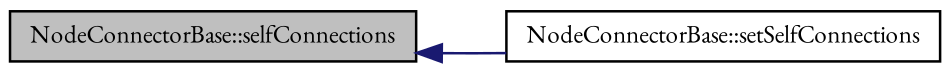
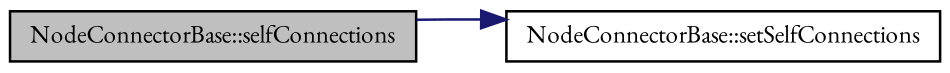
(474, 53) -> (449, 19)
